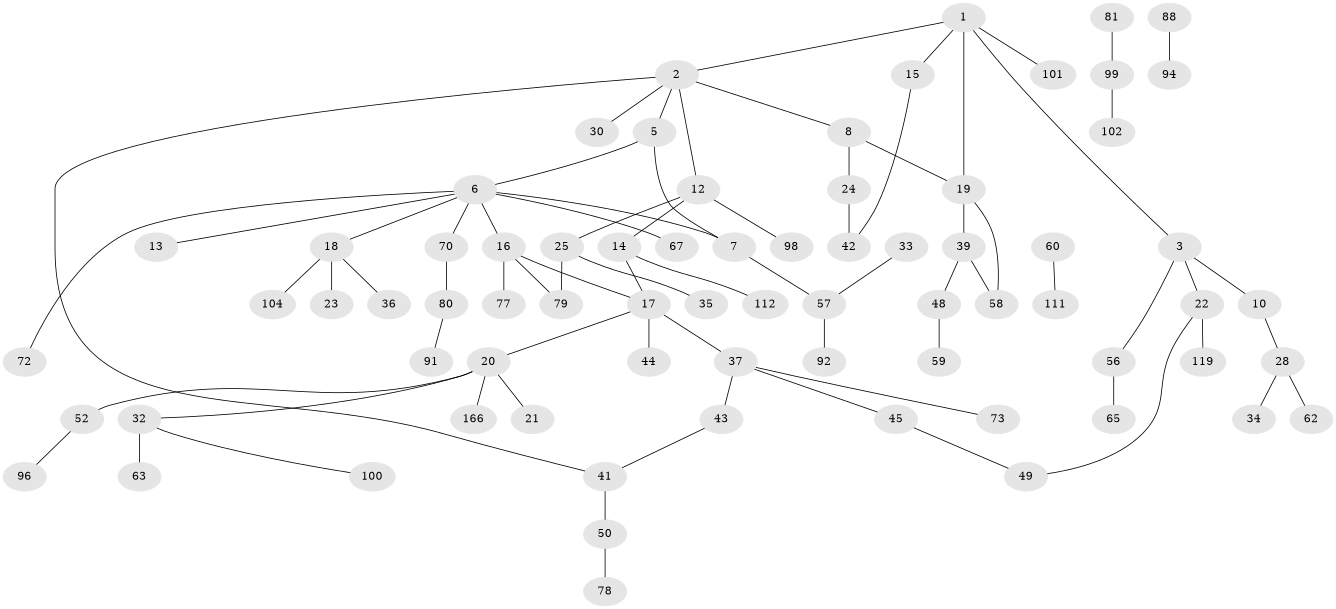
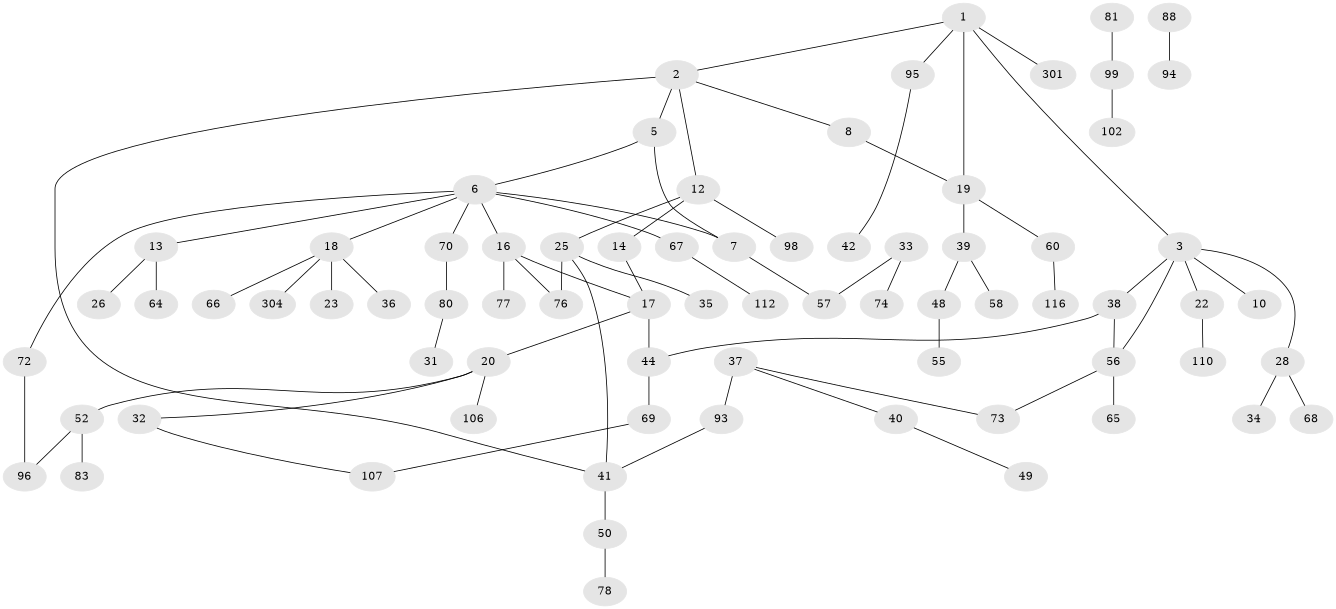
(913, 75) -> (913, 75)
(1053, 75) -> (1053, 75)
(597, 132) -> none
(849, 190) -> none
(995, 244) -> (1008, 218)
(692, 276) -> (721, 276)
none -> (99, 305)
none -> (156, 305)
none -> (214, 305)
(273, 305) -> (273, 305)
(561, 305) -> (561, 305)
none -> (882, 305)
(1056, 305) -> (1056, 305)
none -> (1115, 305)
(692, 333) -> none
(1271, 333) -> (1275, 276)
none -> (604, 358)
(431, 362) -> (431, 362)
(824, 362) -> none
(939, 362) -> (939, 362)
(1203, 362) -> (1203, 362)
none -> (1056, 391)
none -> (25, 419)
(474, 419) -> (474, 419)
(533, 419) -> none
none -> (649, 419)
(721, 419) -> (721, 419)
(896, 419) -> (896, 419)
(1311, 419) -> (1311, 419)
(1150, 424) -> none
none -> (82, 477)
(140, 477) -> none
(372, 477) -> (372, 477)
